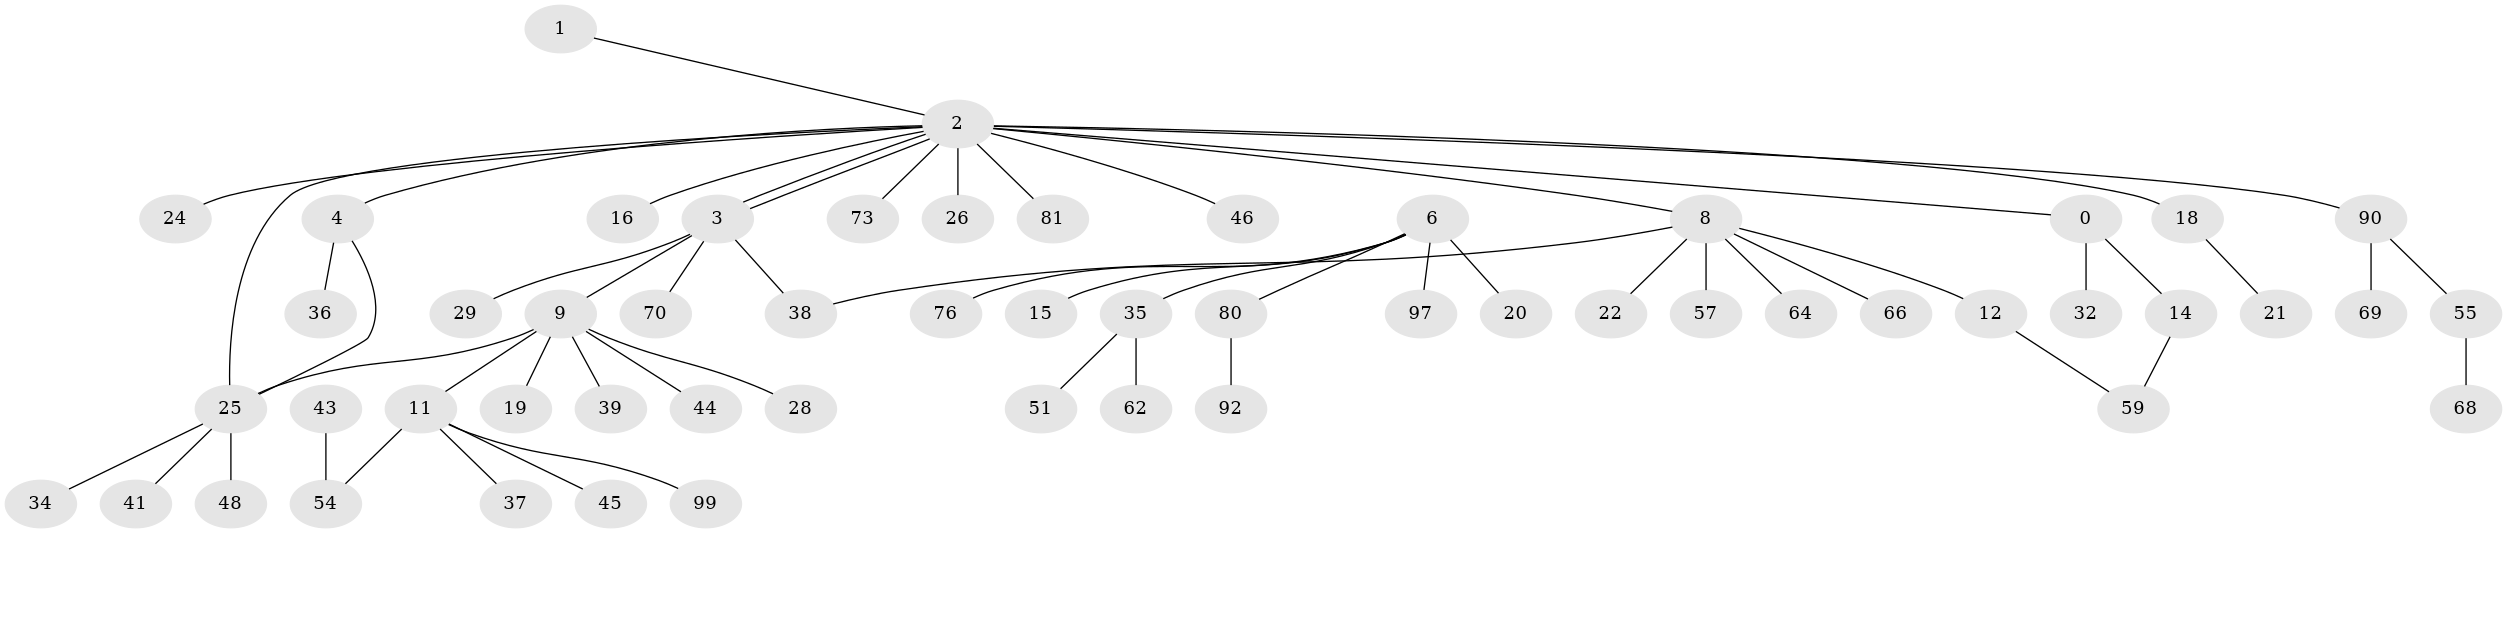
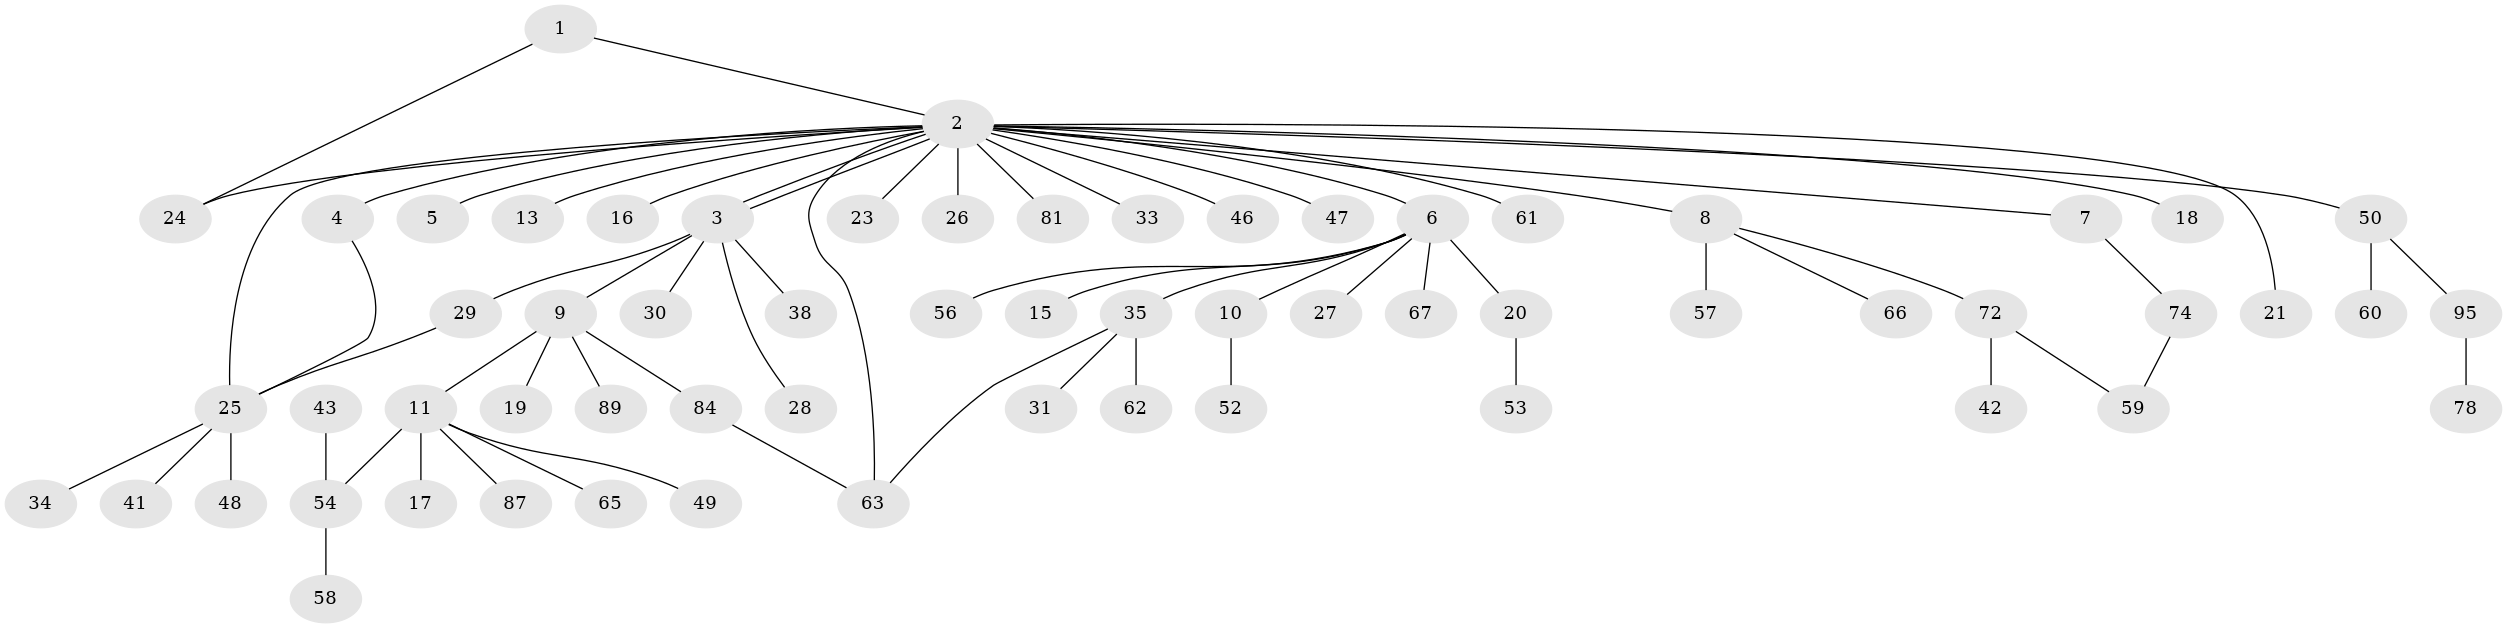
none -> (368, 124)
none -> (1264, 165)
none -> (433, 219)
none -> (528, 219)
(863, 219) -> (863, 219)
none -> (1148, 219)
none -> (1338, 219)
none -> (1528, 219)
(2086, 219) -> (2086, 219)
(2371, 219) -> (2371, 219)
(1379, 259) -> none
(2232, 267) -> (1670, 132)
(321, 314) -> none
(656, 314) -> (656, 314)
(946, 314) -> (946, 314)
(1231, 314) -> (1231, 314)
none -> (1326, 314)
(1421, 314) -> (1421, 314)
(1611, 314) -> none
(1801, 314) -> none
(1991, 314) -> (1991, 314)
(2086, 314) -> none
(2181, 314) -> (2181, 314)
(2371, 314) -> (2371, 314)
(2466, 314) -> (2466, 314)
(396, 362) -> (347, 360)
(681, 362) -> (745, 319)
(611, 409) -> (611, 409)
(706, 409) -> (706, 409)
(1041, 409) -> (1041, 409)
(1231, 409) -> (1231, 409)
none -> (1516, 409)
none -> (1991, 409)
(2466, 409) -> (2466, 409)
none -> (421, 504)
(516, 504) -> (516, 504)
(611, 504) -> (611, 504)
(706, 504) -> (706, 504)
none -> (873, 504)
none -> (326, 599)
